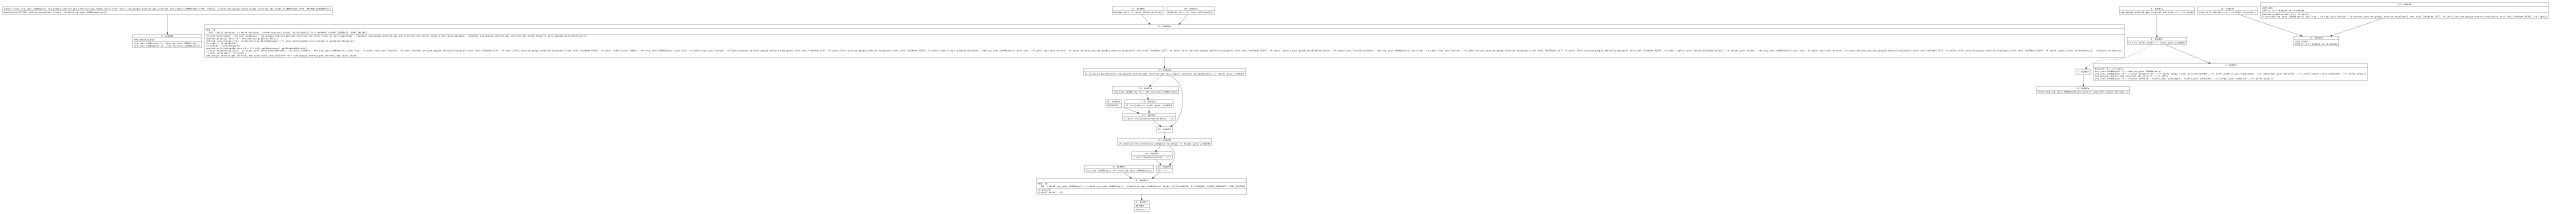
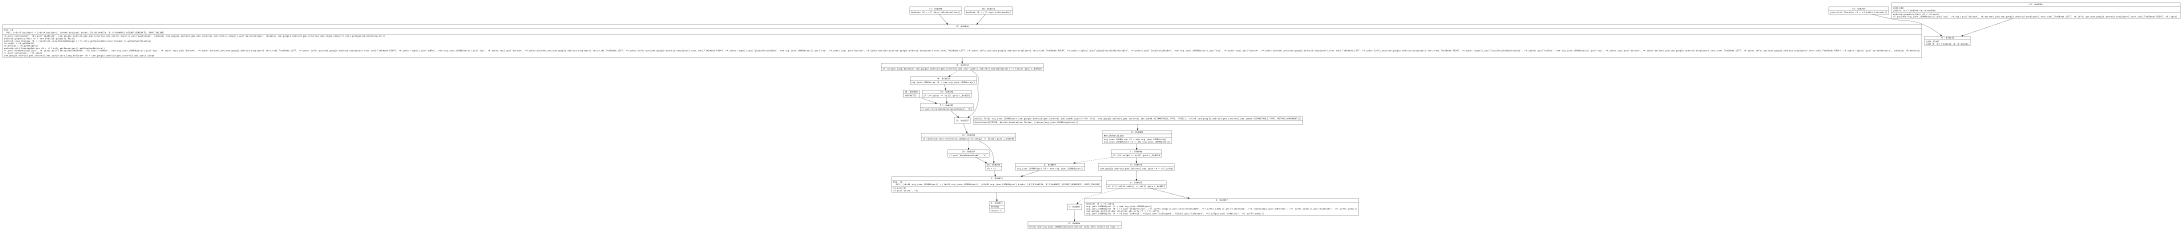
none -> (1136, 153)
